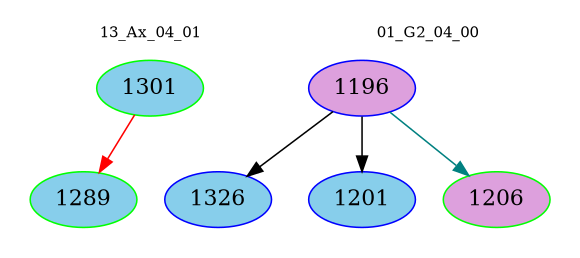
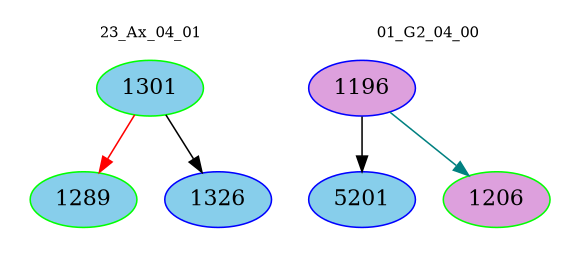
(151, 33) -> (151, 33)
(305, 132) -> (180, 137)
(362, 200) -> (362, 200)
